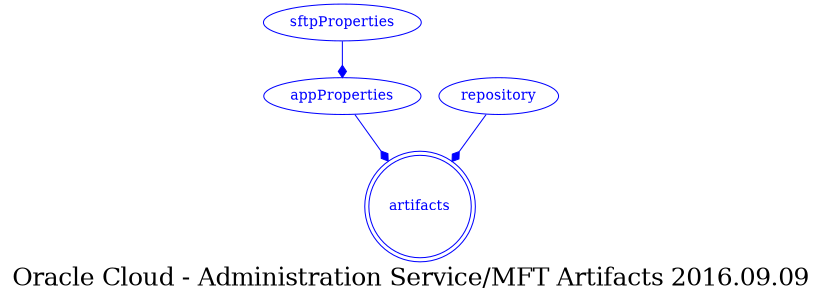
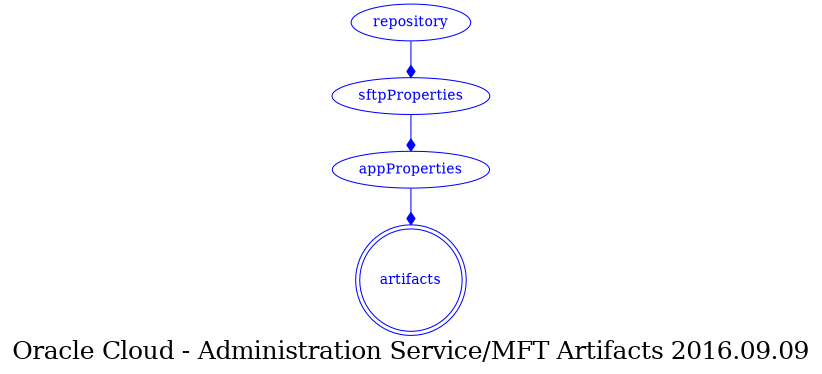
(473, 133) -> (411, 53)
